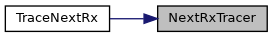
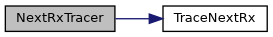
(127, 19) -> (132, 19)
